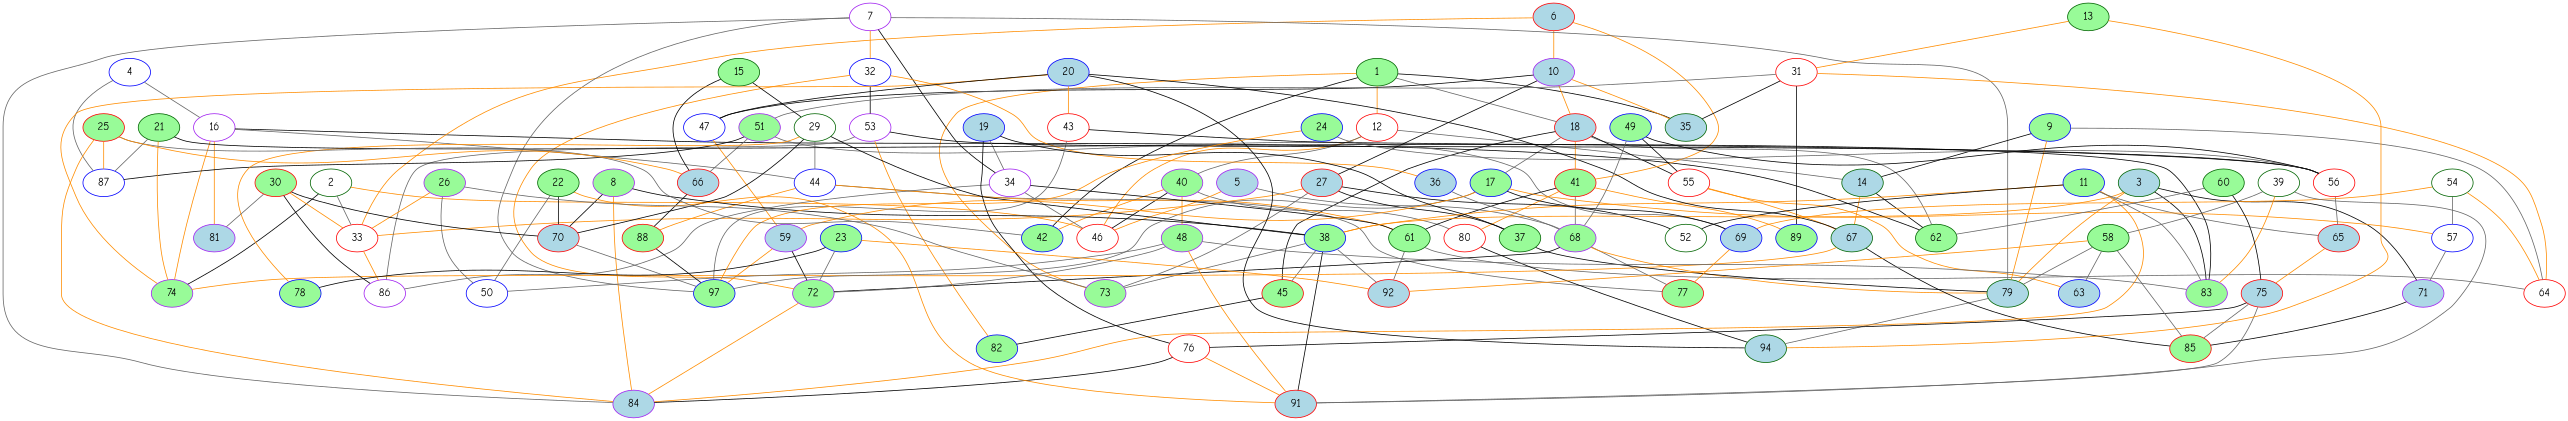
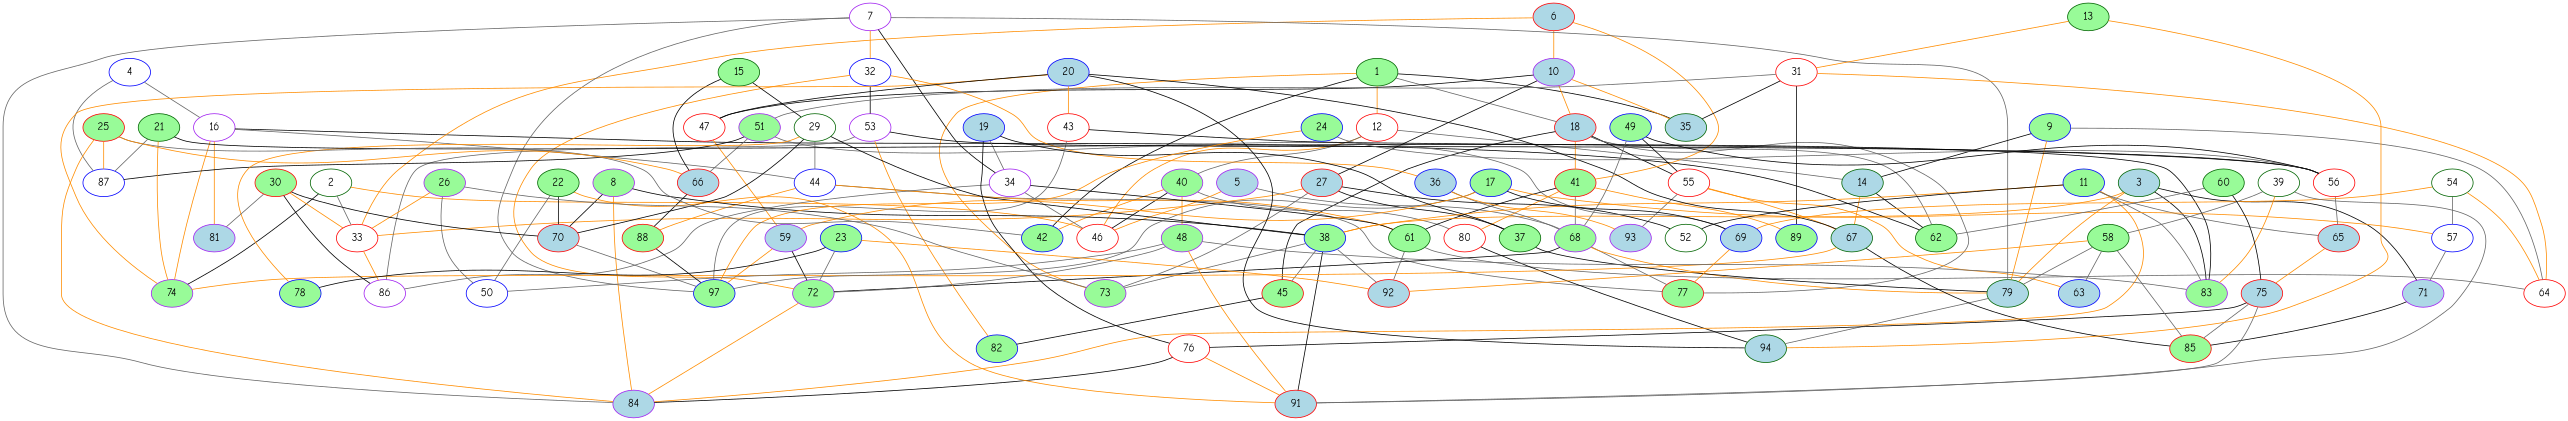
(704, 127) -> (704, 127)
(1520, 163) -> (1933, 180)
none -> (1631, 238)
